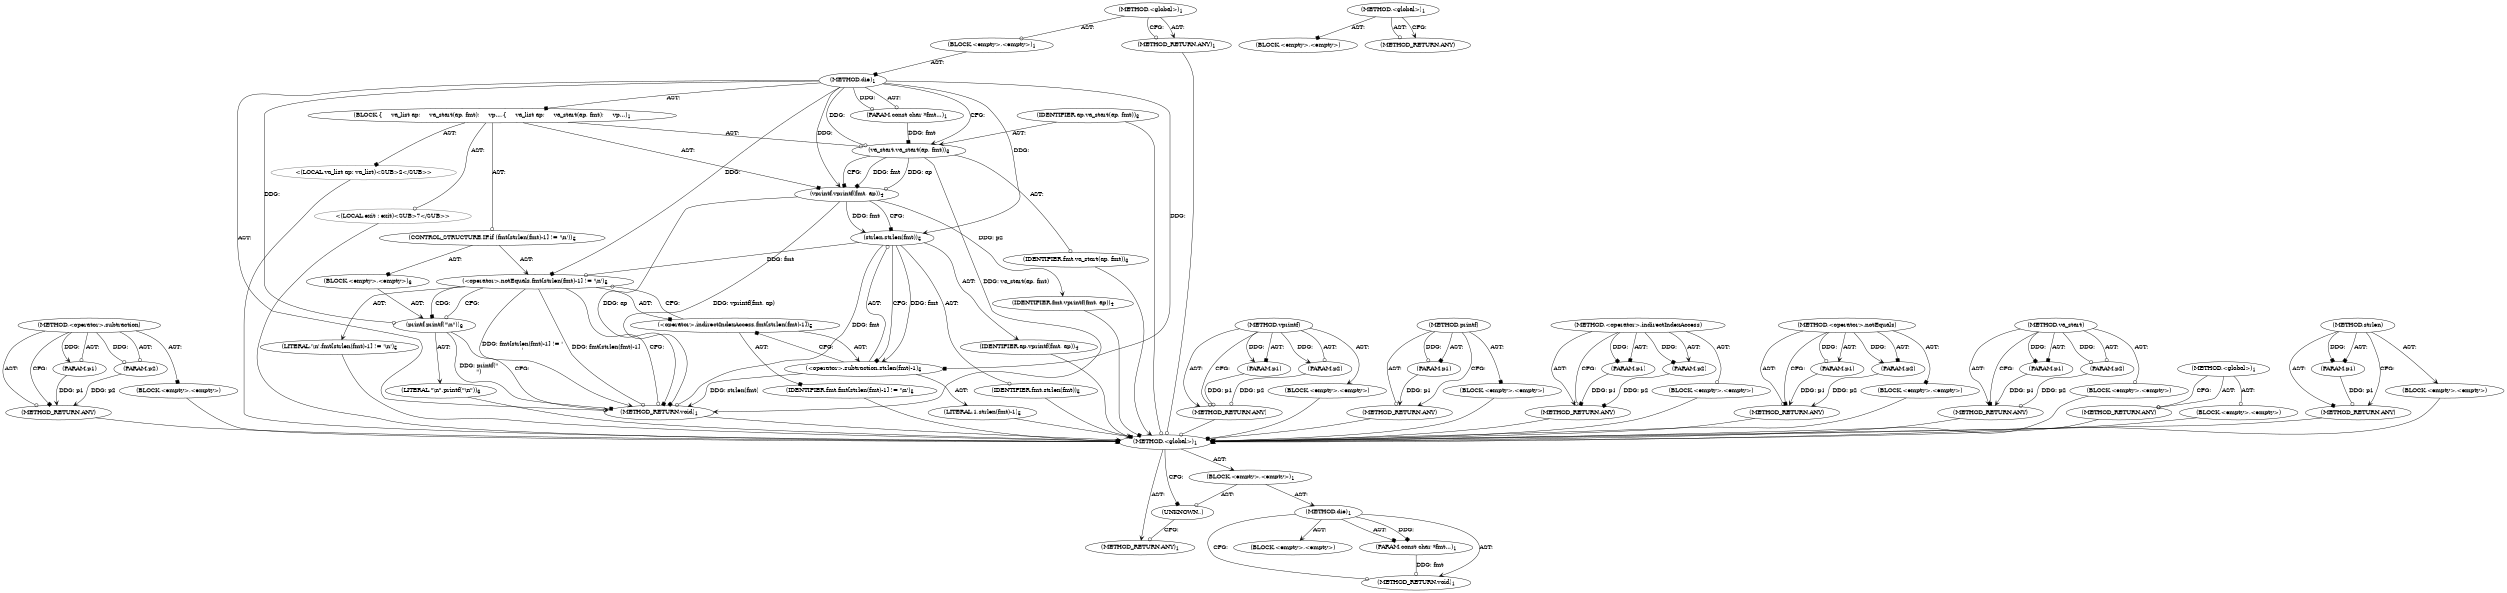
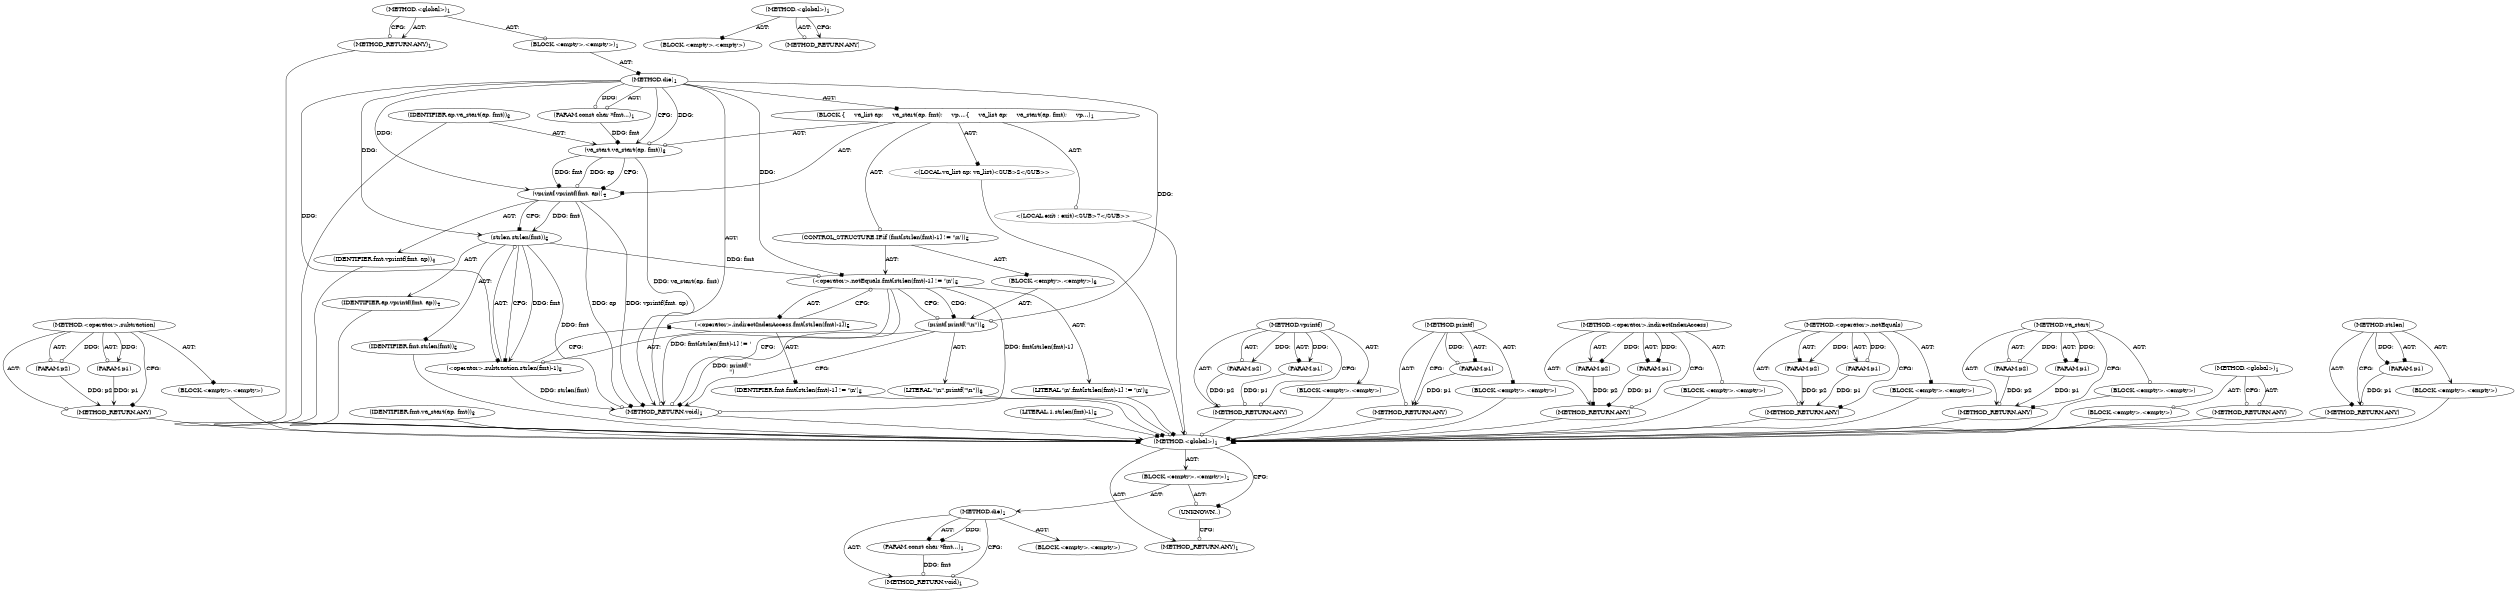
(1023, 194) -> none
(991, 238) -> (511, 216)
(947, 322) -> (471, 294)
(831, 338) -> (627, 344)
(943, 385) -> none
